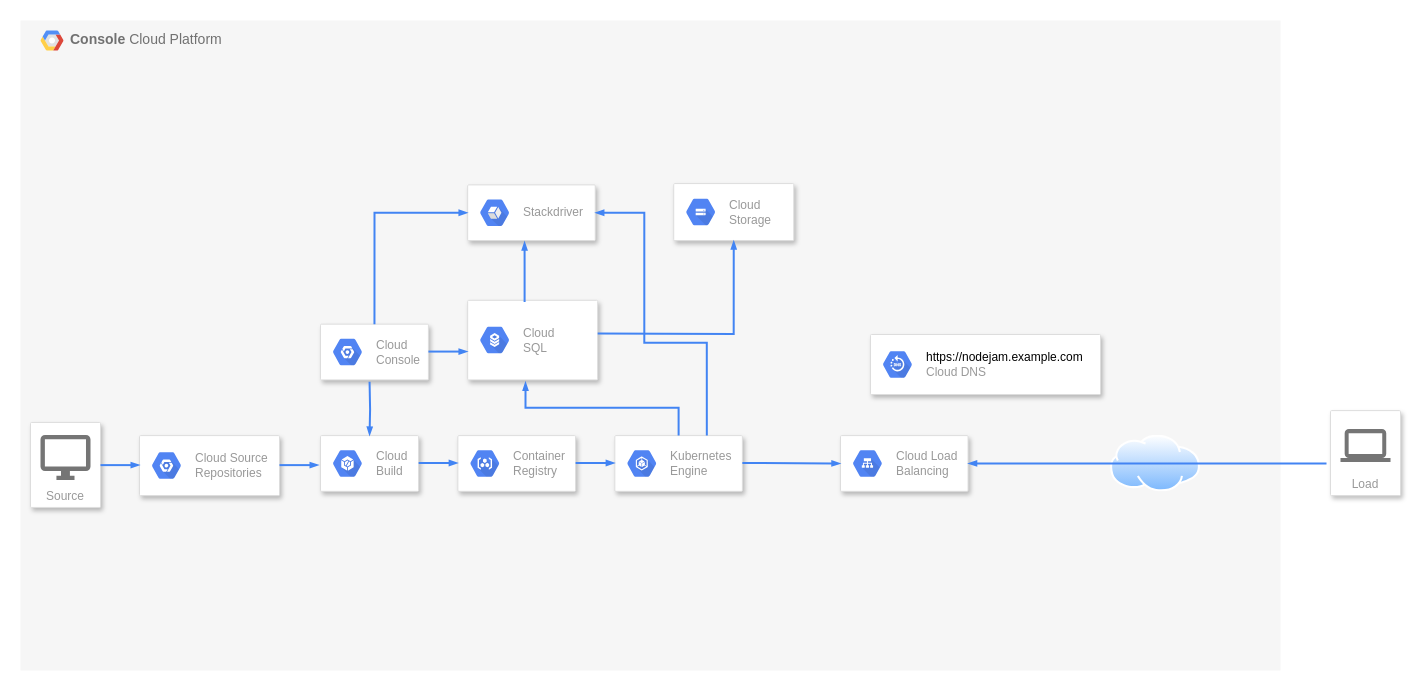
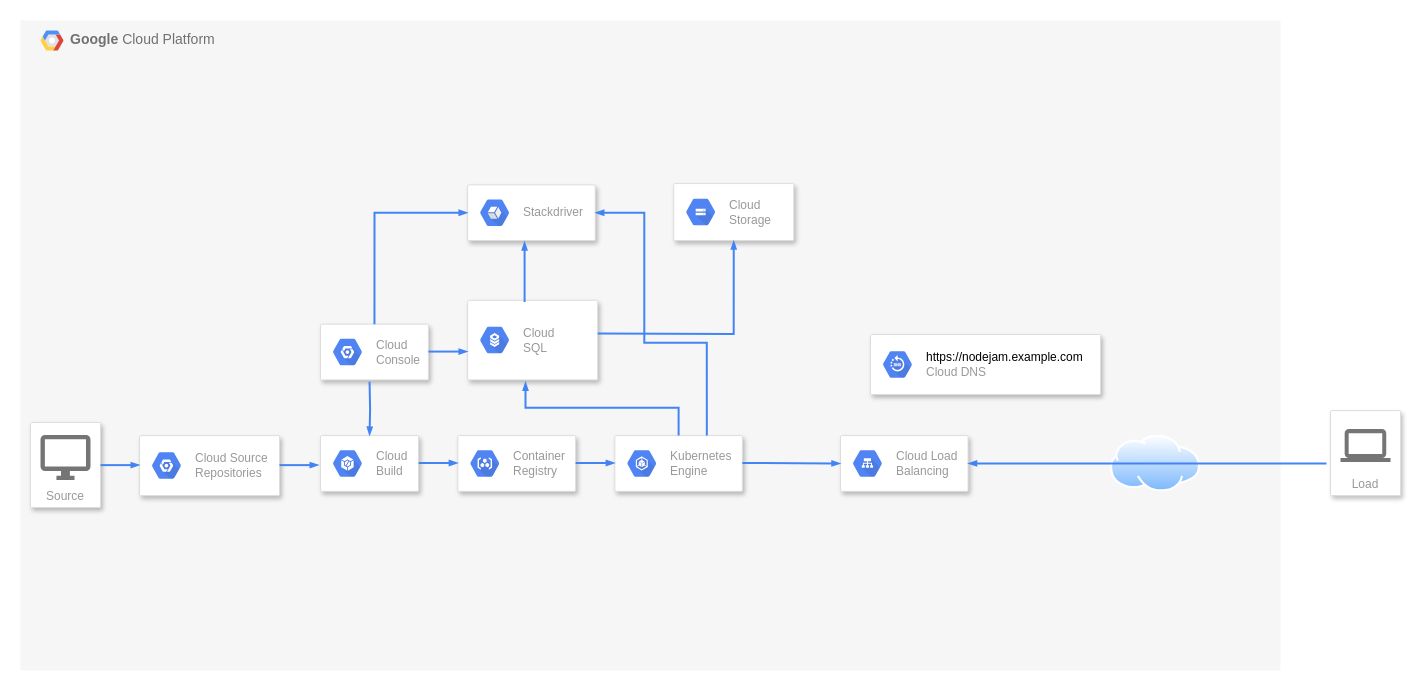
(148, 40) -> (144, 40)
